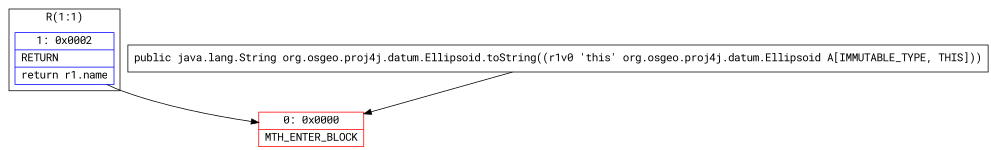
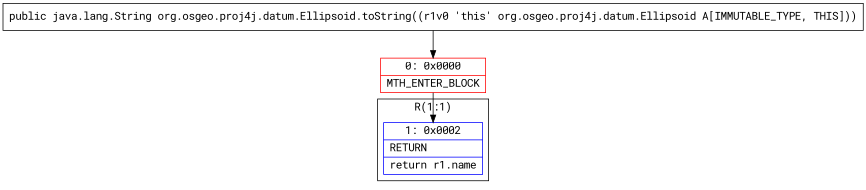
(178, 107) -> (433, 104)
